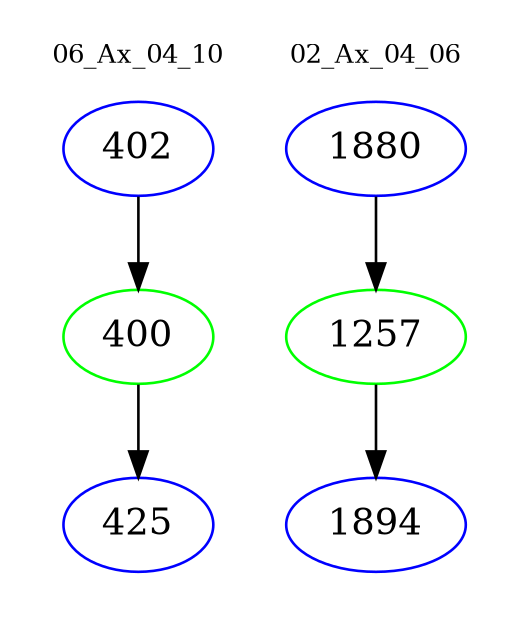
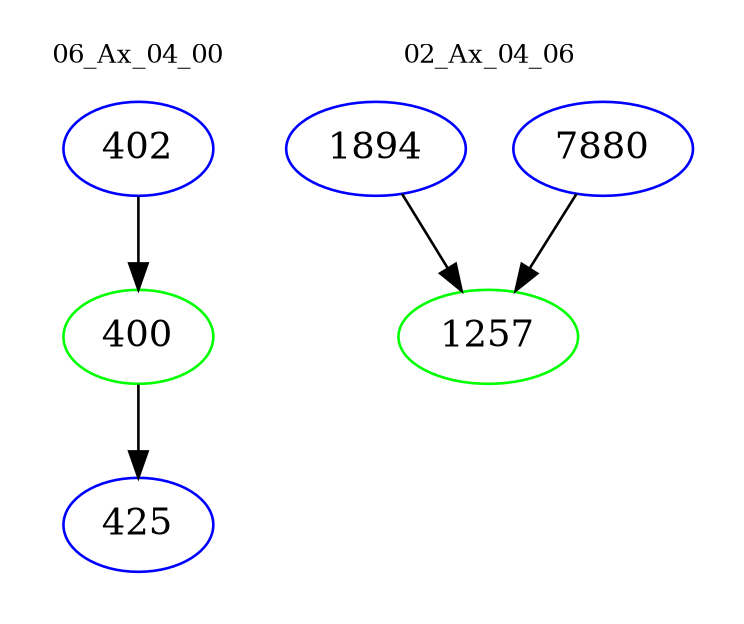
(138, 56) -> (138, 56)
(376, 149) -> (603, 149)
(376, 418) -> (425, 231)
